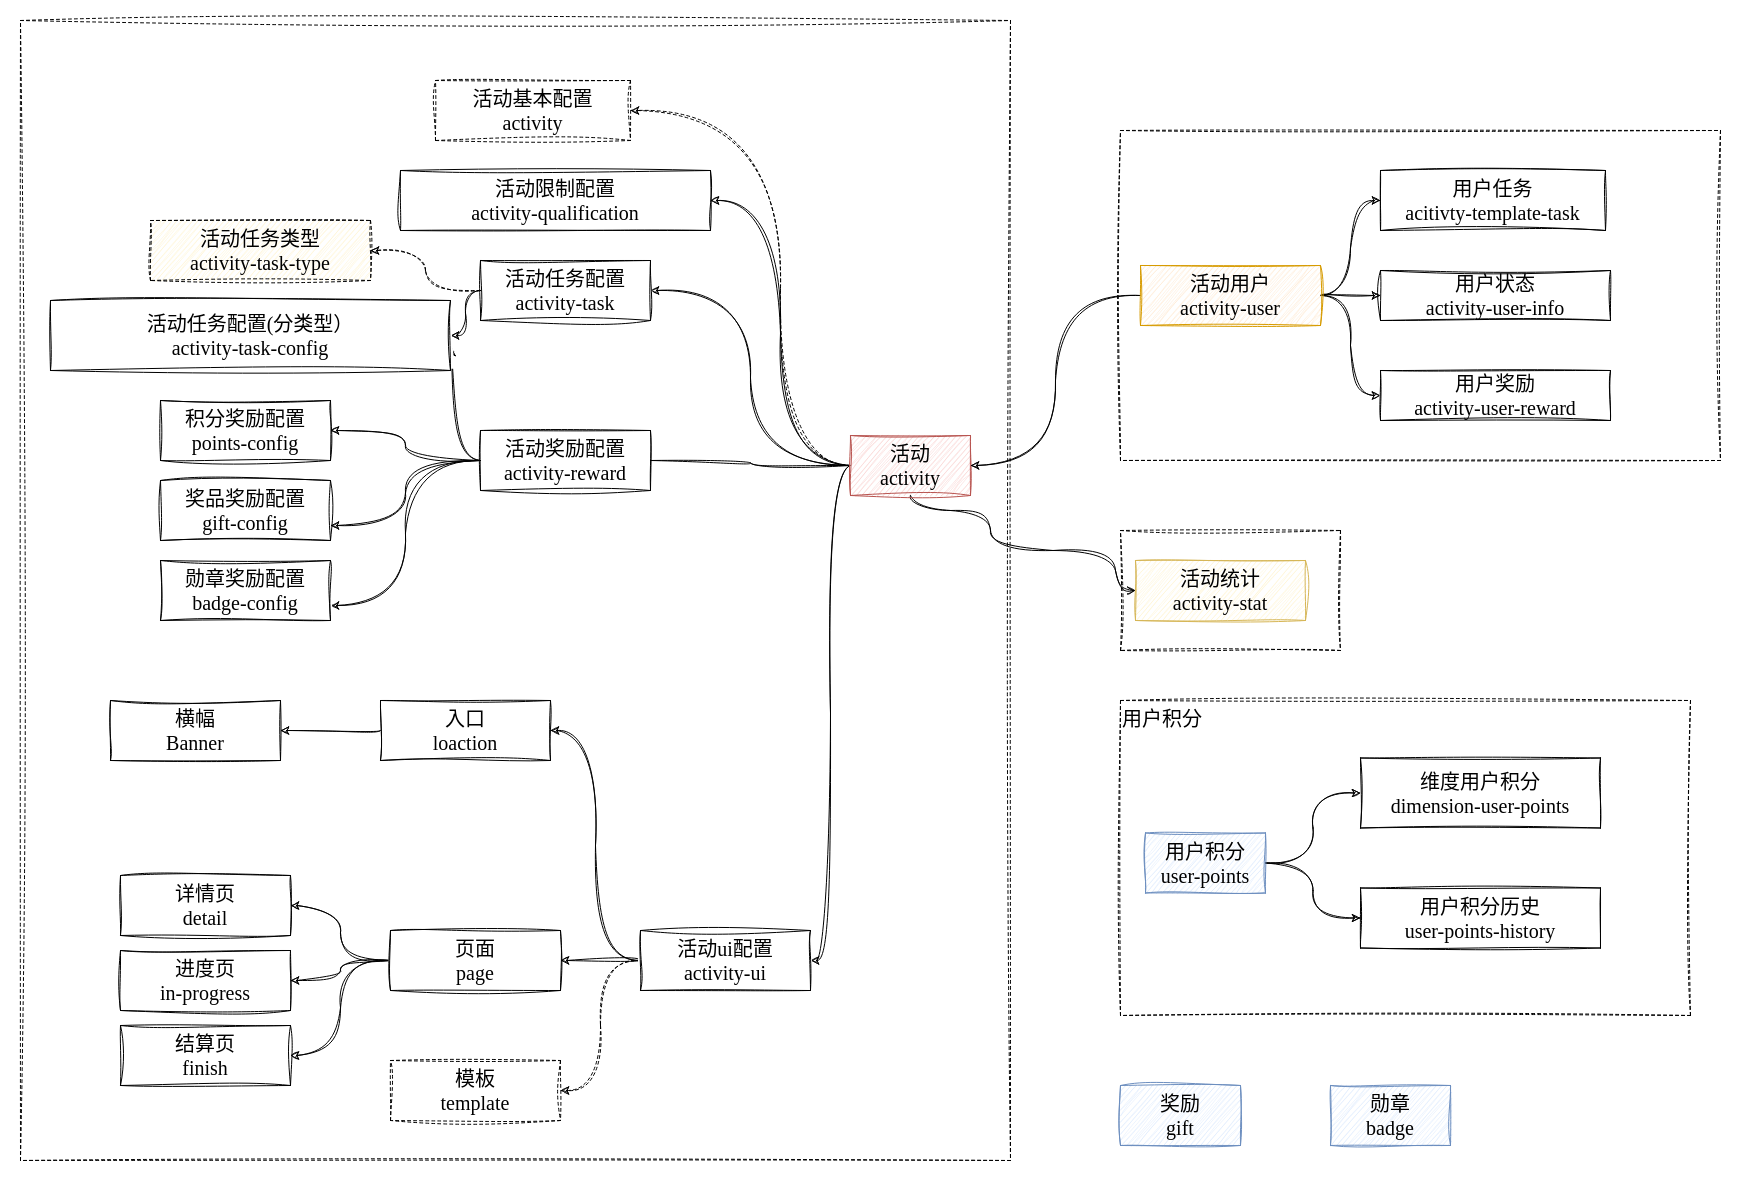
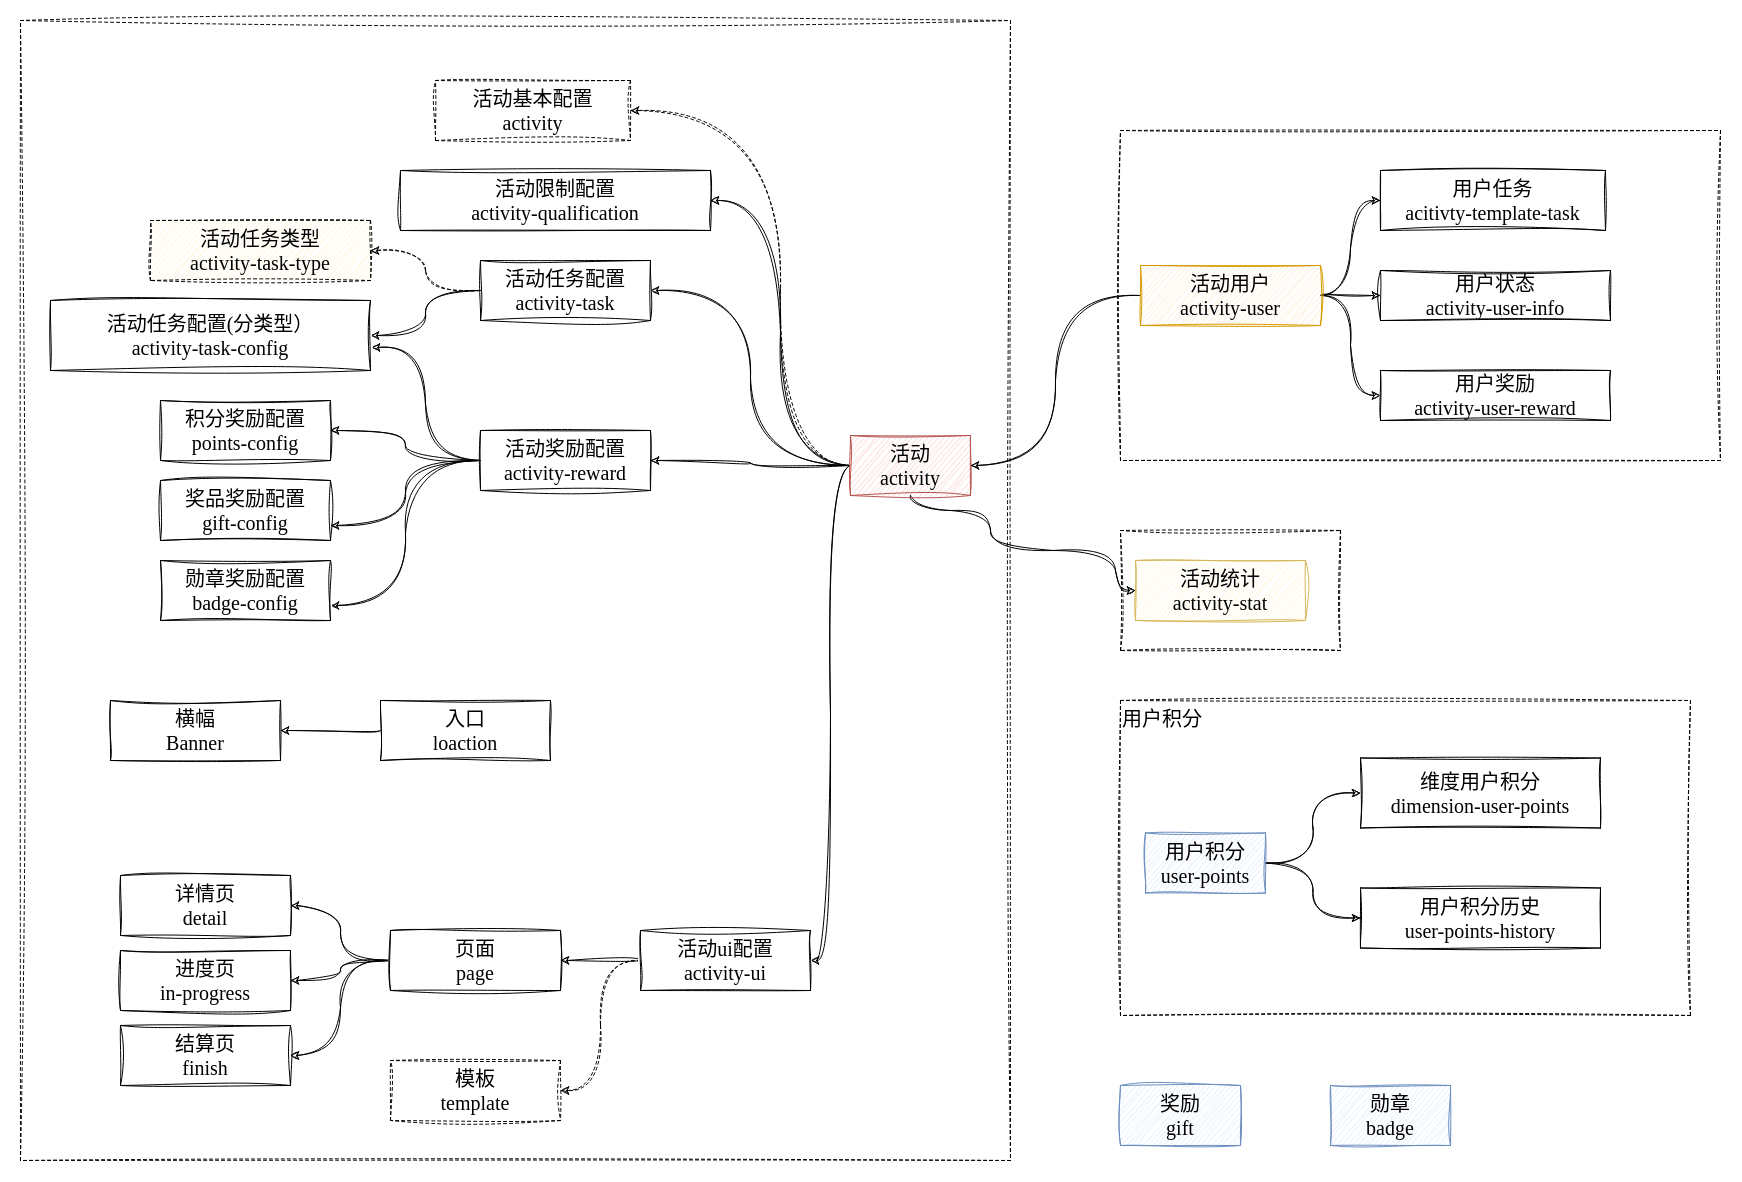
(251, 336) -> (211, 336)
(658, 461) -> (659, 461)
(1124, 589) -> (1118, 584)
(595, 841) -> none
